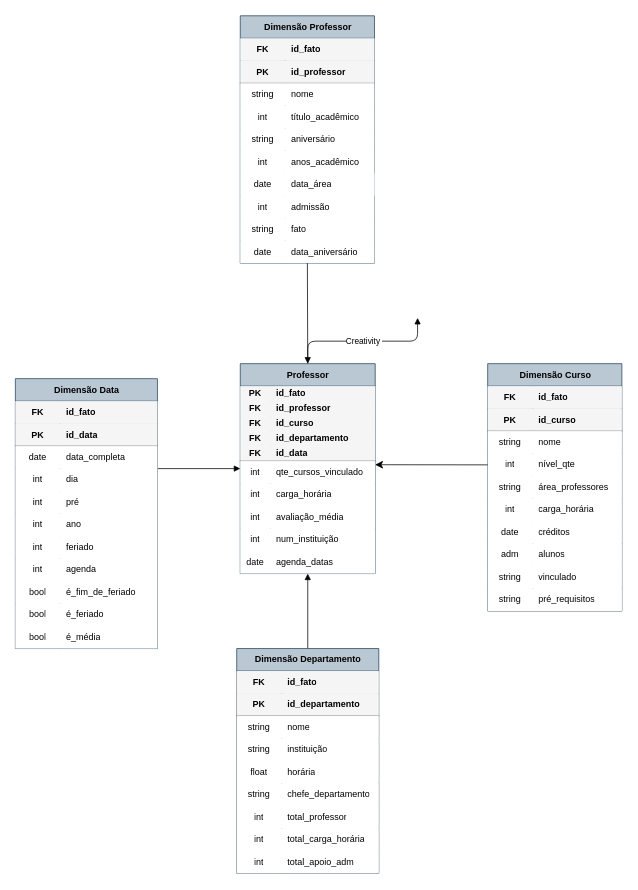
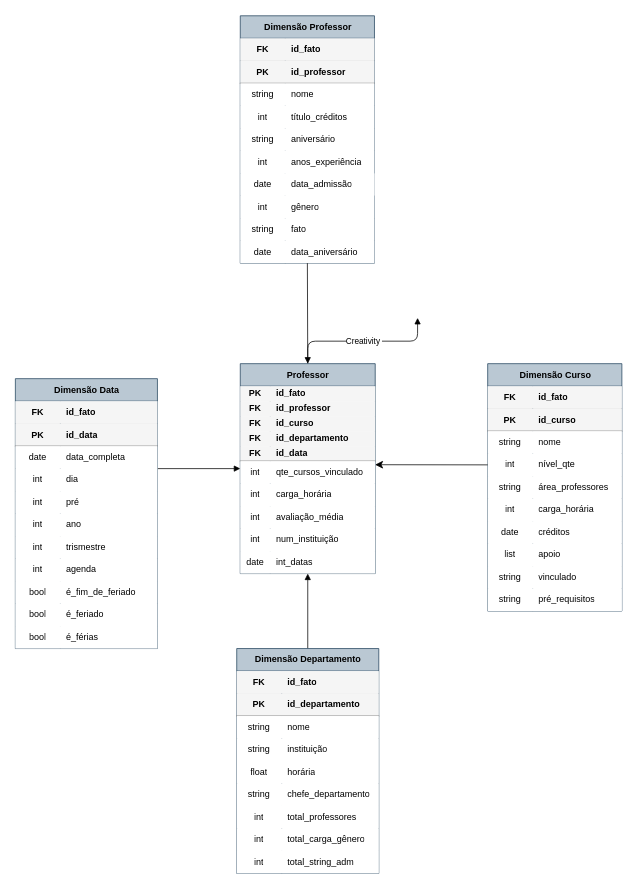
(329, 117) -> (327, 117)
(325, 162) -> (329, 162)
(314, 184) -> (323, 184)
(310, 207) -> (306, 207)
(83, 547) -> (90, 547)
(510, 555) -> (510, 555)
(553, 555) -> (550, 555)
(307, 562) -> (298, 562)
(83, 637) -> (85, 637)
(324, 817) -> (329, 817)
(333, 840) -> (332, 840)
(323, 862) -> (326, 862)
